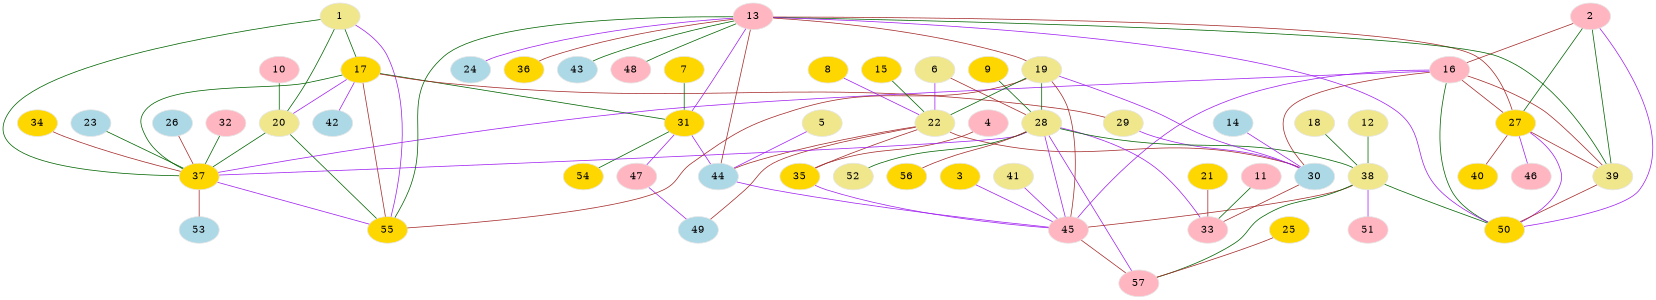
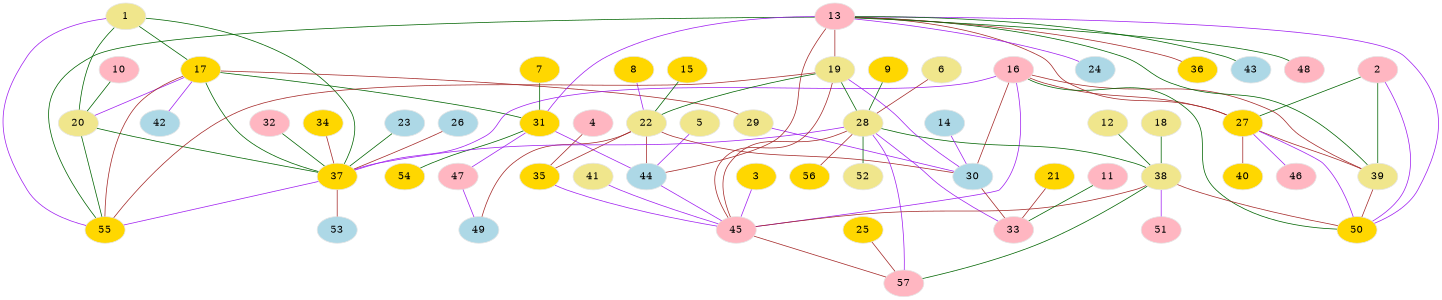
(1520, 43) -> none
(935, 101) -> none
(1055, 177) -> (785, 142)
(1436, 204) -> (1257, 208)
